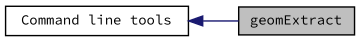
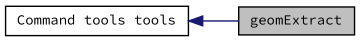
(97, 21) -> (97, 21)
